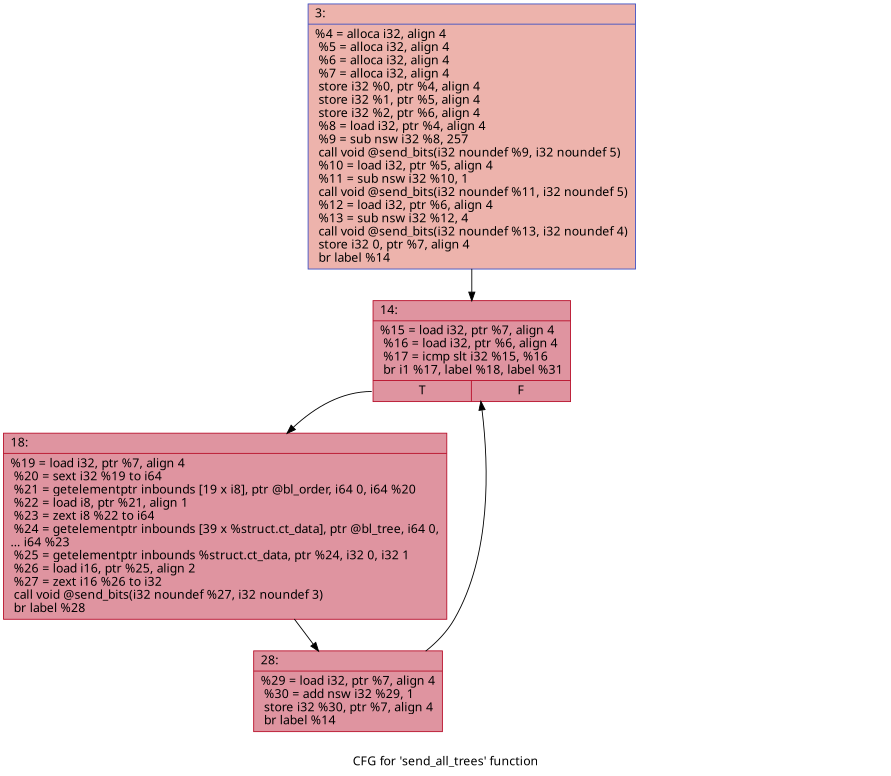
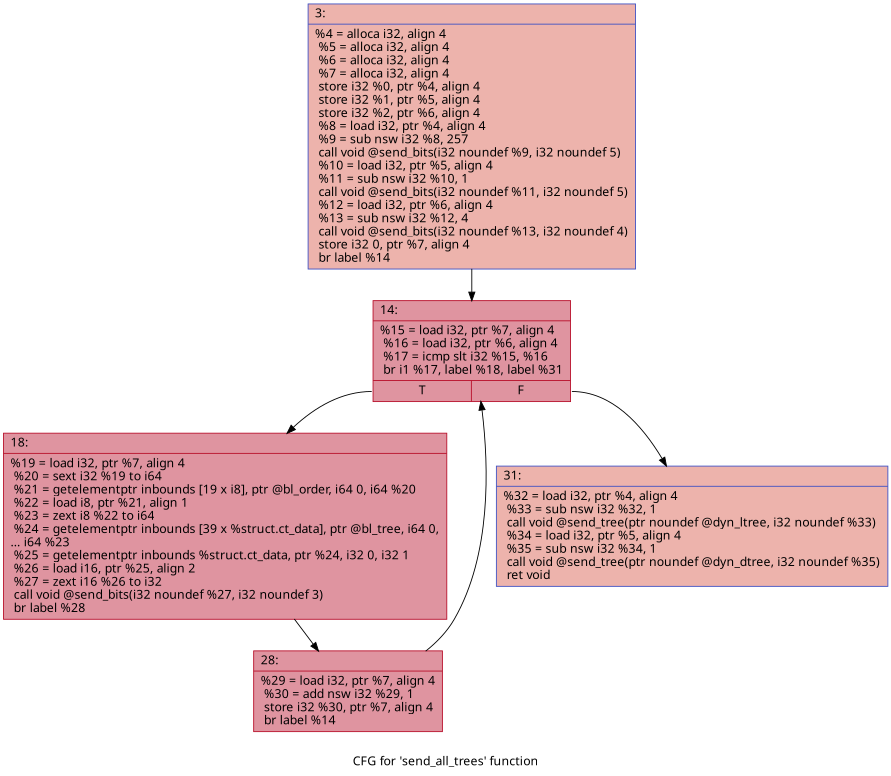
none -> (692, 526)
